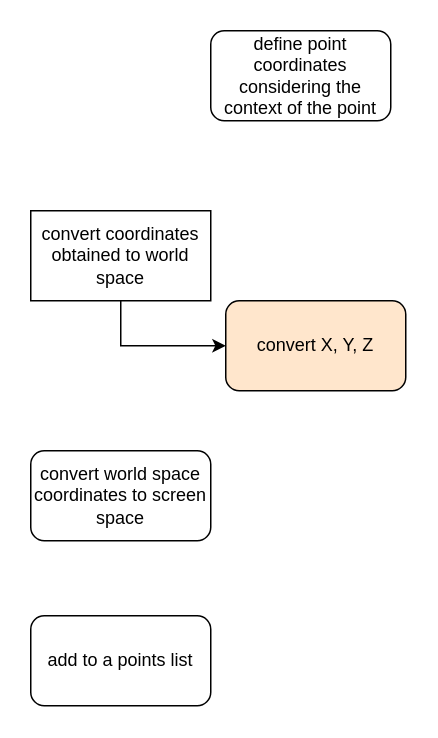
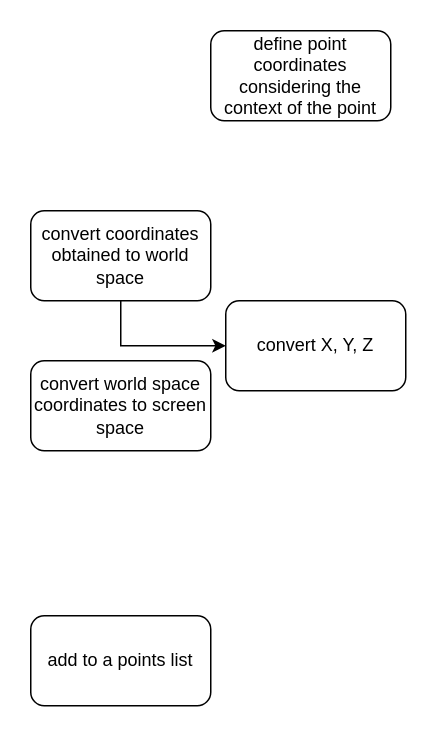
(121, 256) -> (121, 256)
(316, 346) -> (316, 346)
(121, 496) -> (121, 406)
